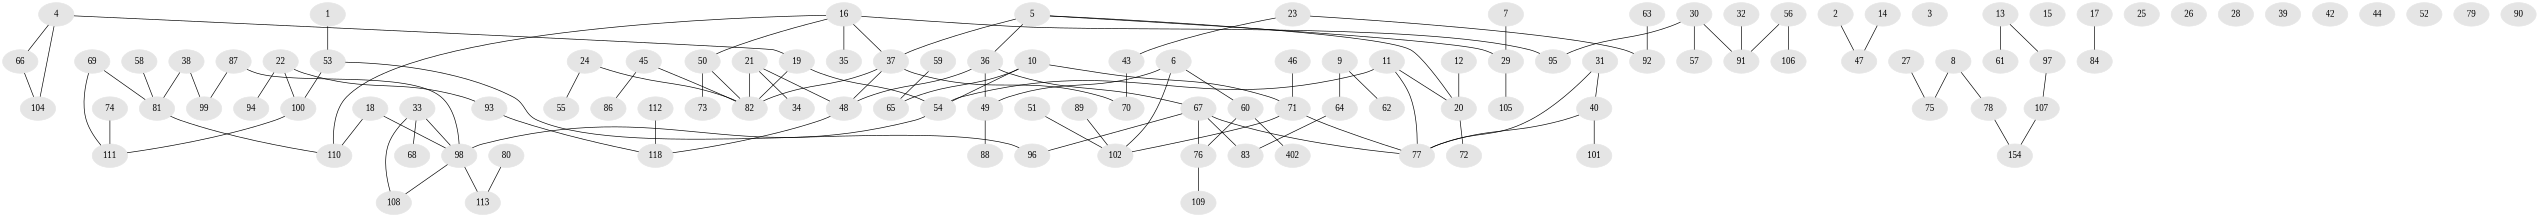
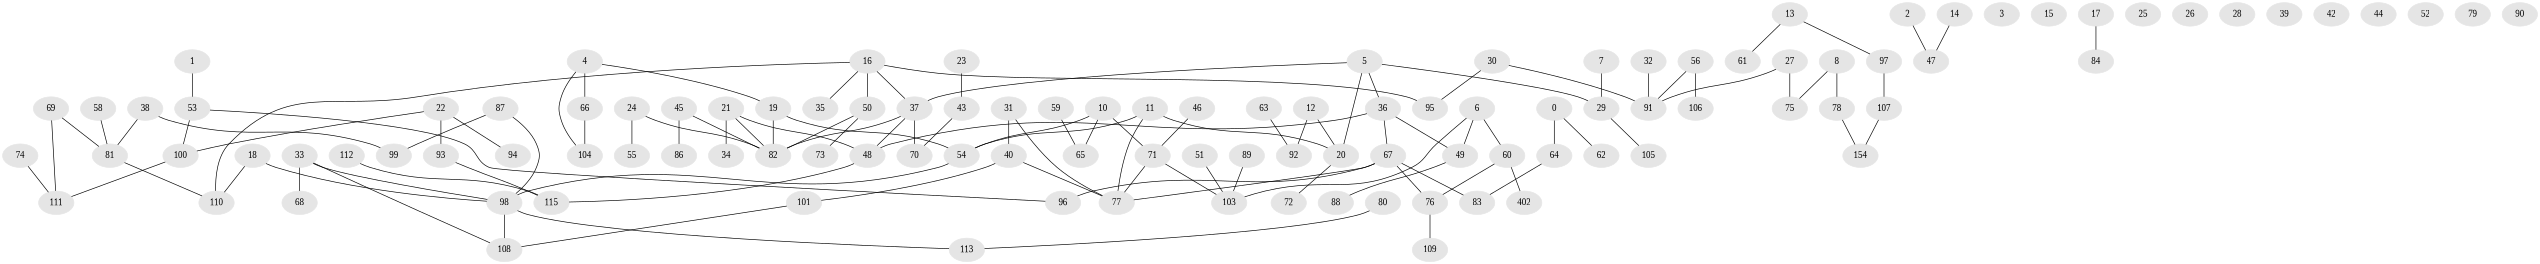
(1473, 29) -> (1302, 132)
(1340, 61) -> (1554, 109)
(1694, 61) -> none
none -> (1719, 85)
(655, 156) -> (551, 203)
(1115, 156) -> (1229, 203)
none -> (654, 226)
